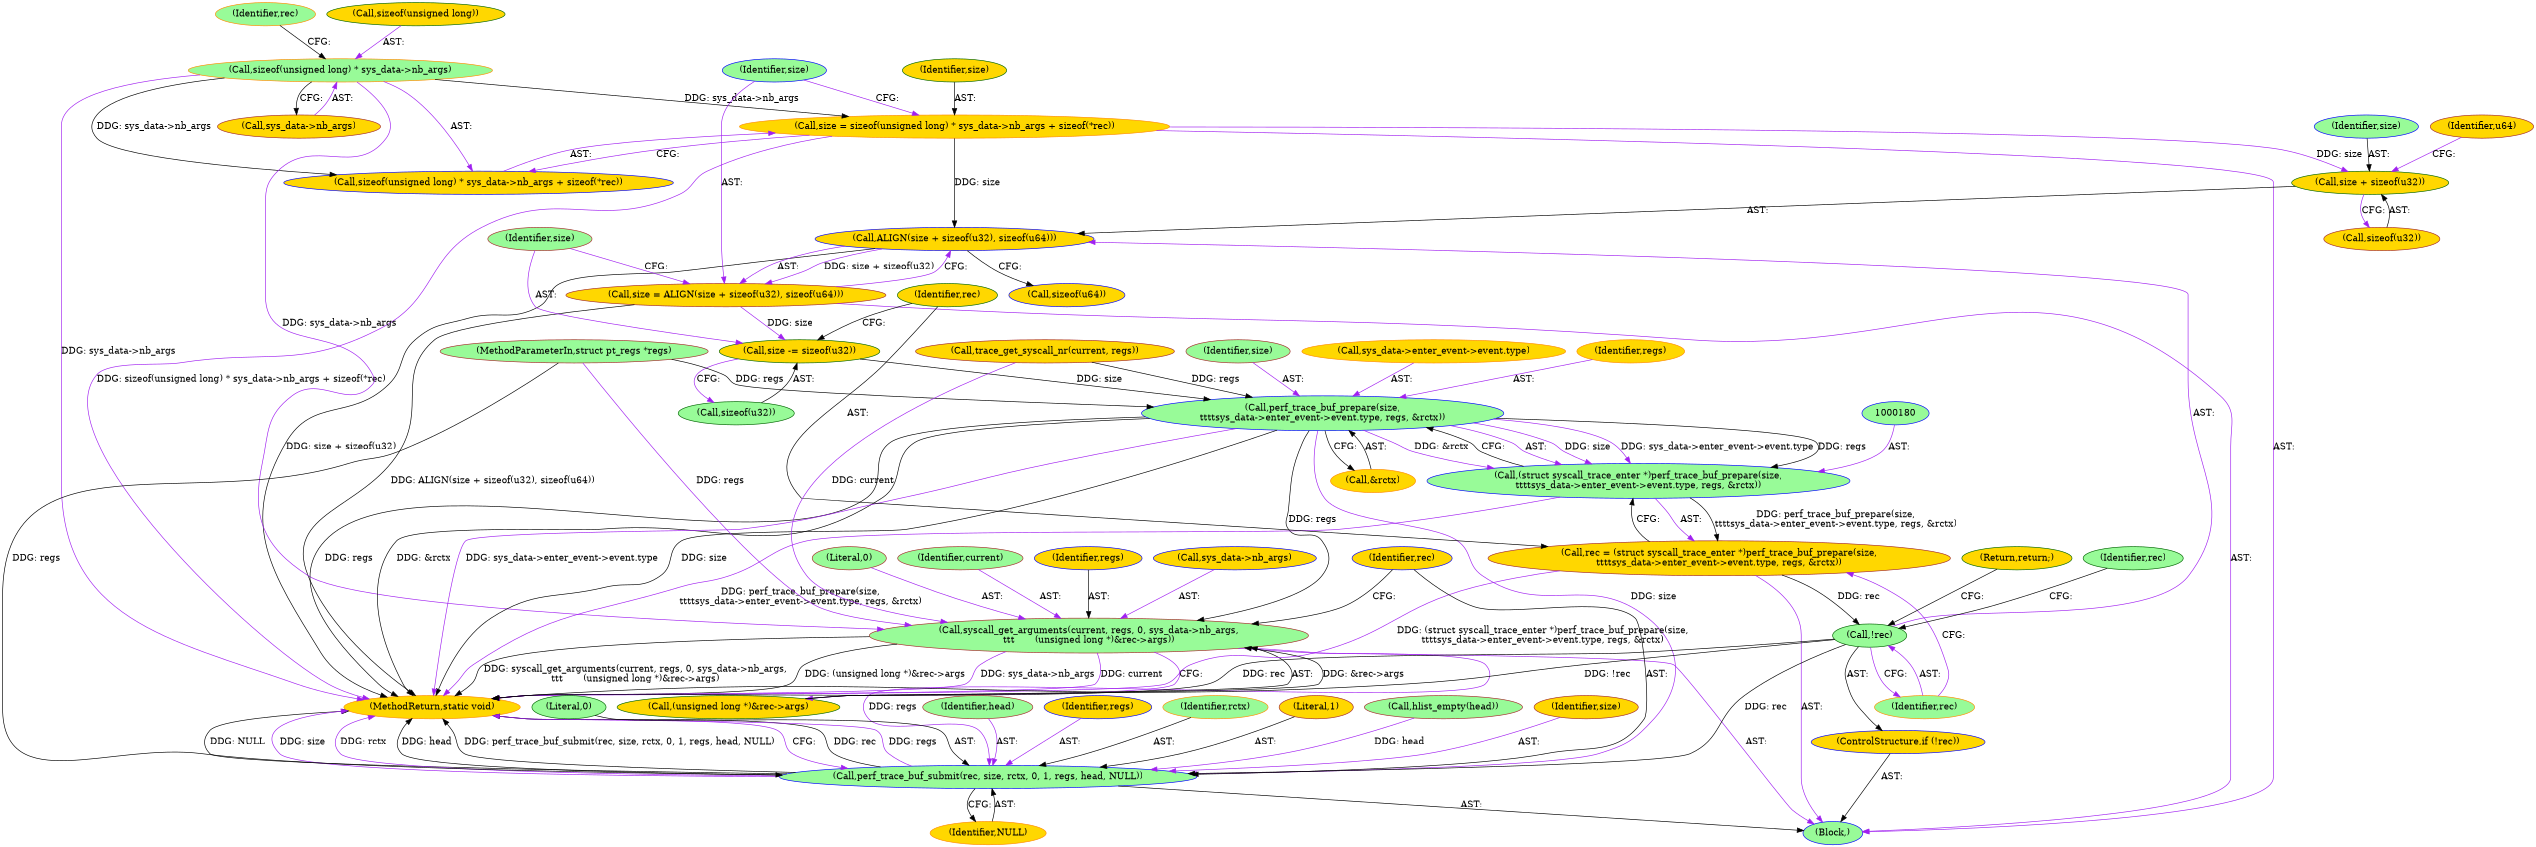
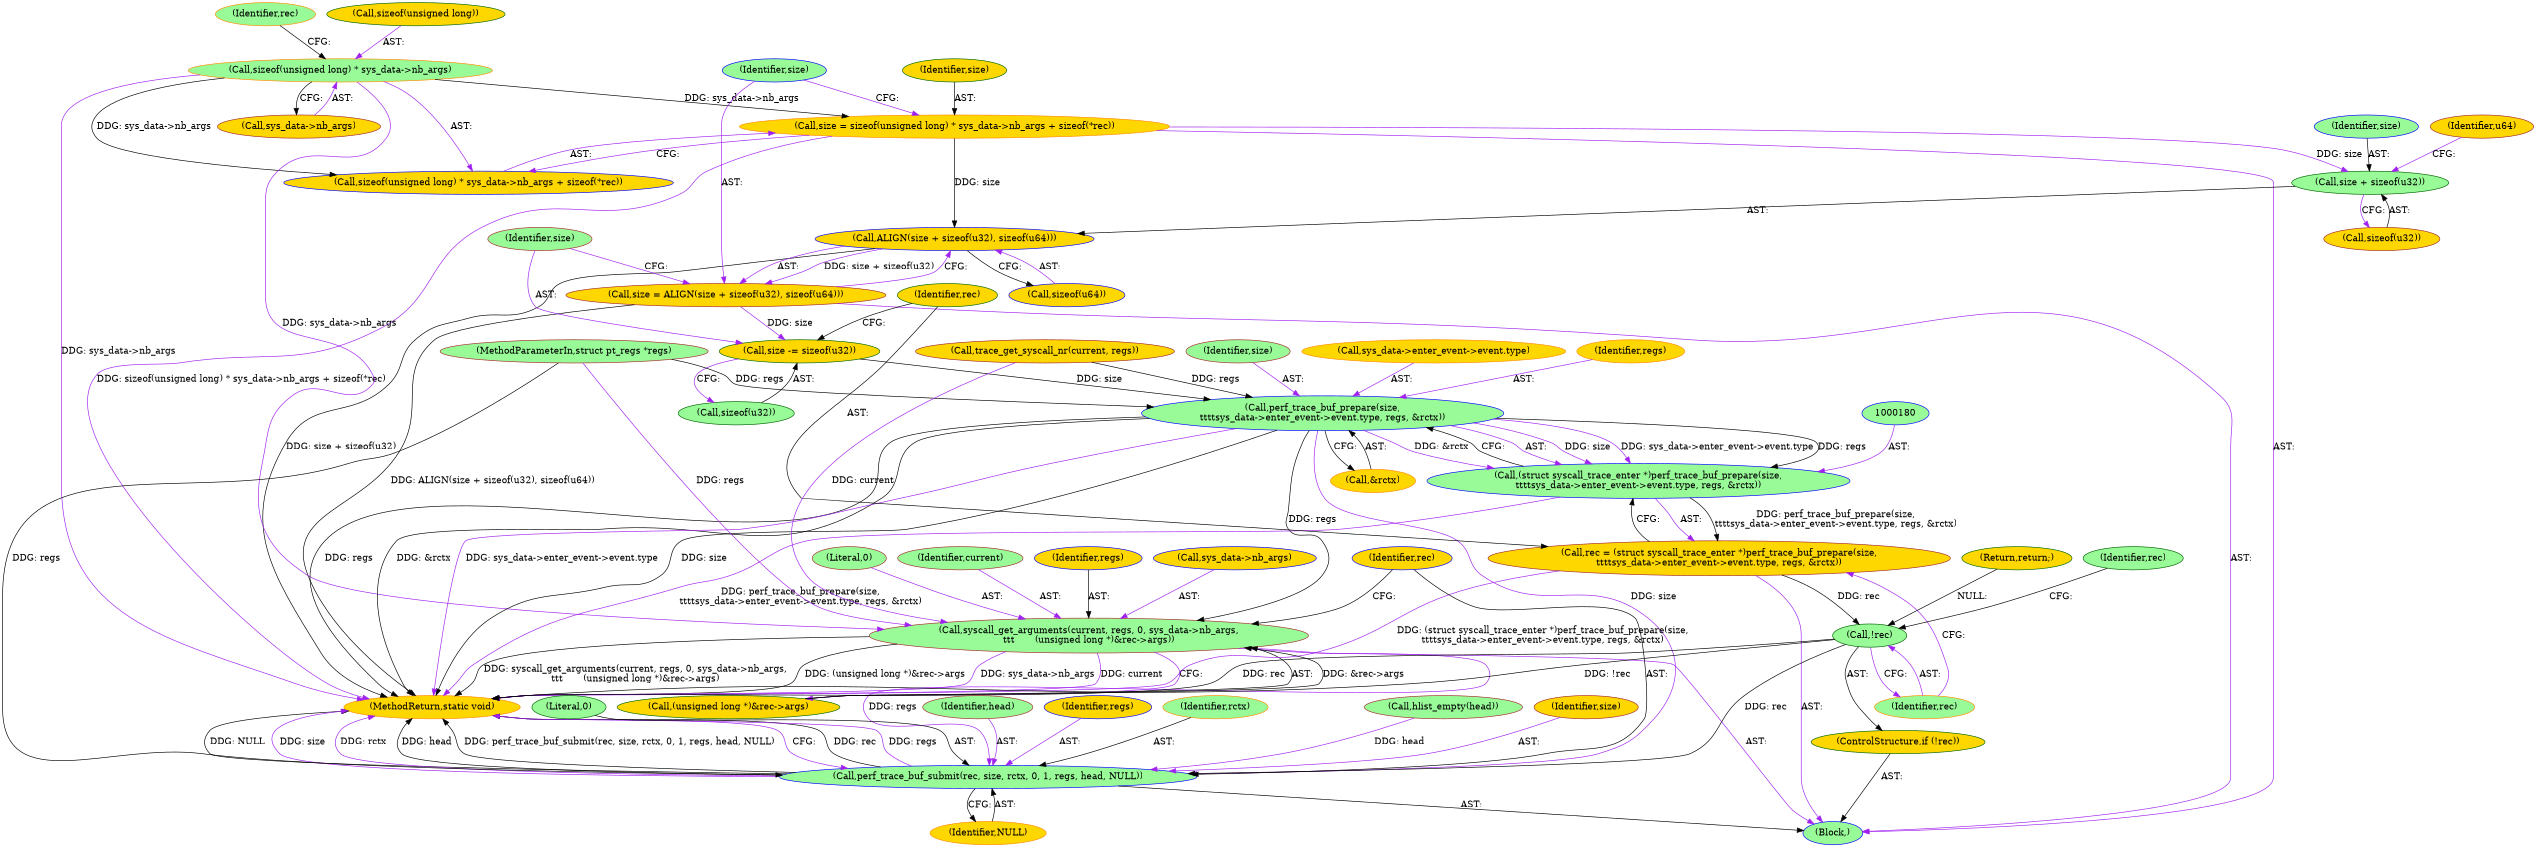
(2370, 183) -> (2370, 183)
(1939, 269) -> (1030, 265)
(1974, 597) -> (1974, 597)
(1316, 707) -> none
(1898, 742) -> (1898, 742)
